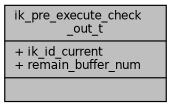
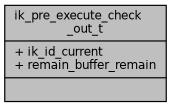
(78, 65) -> (86, 65)
